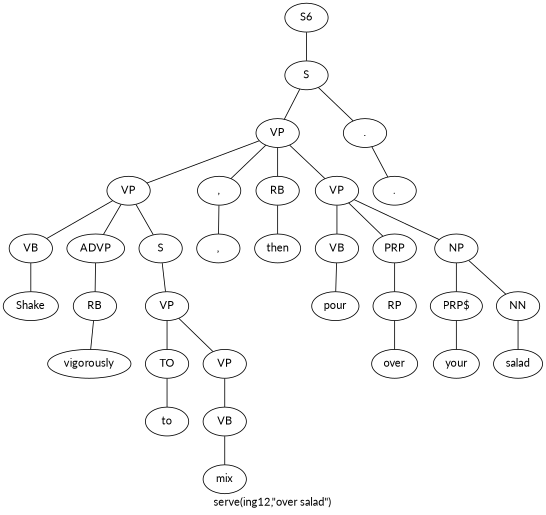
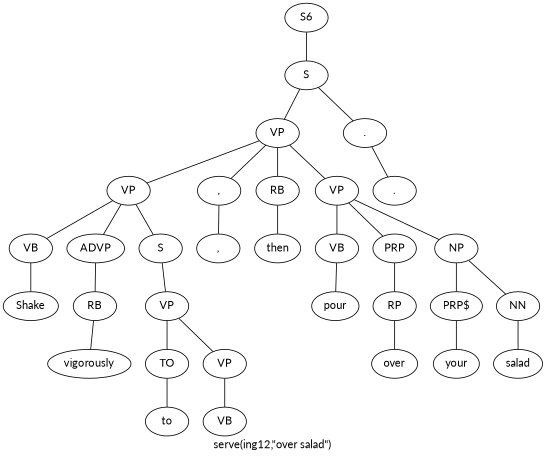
(225, 479) -> none
